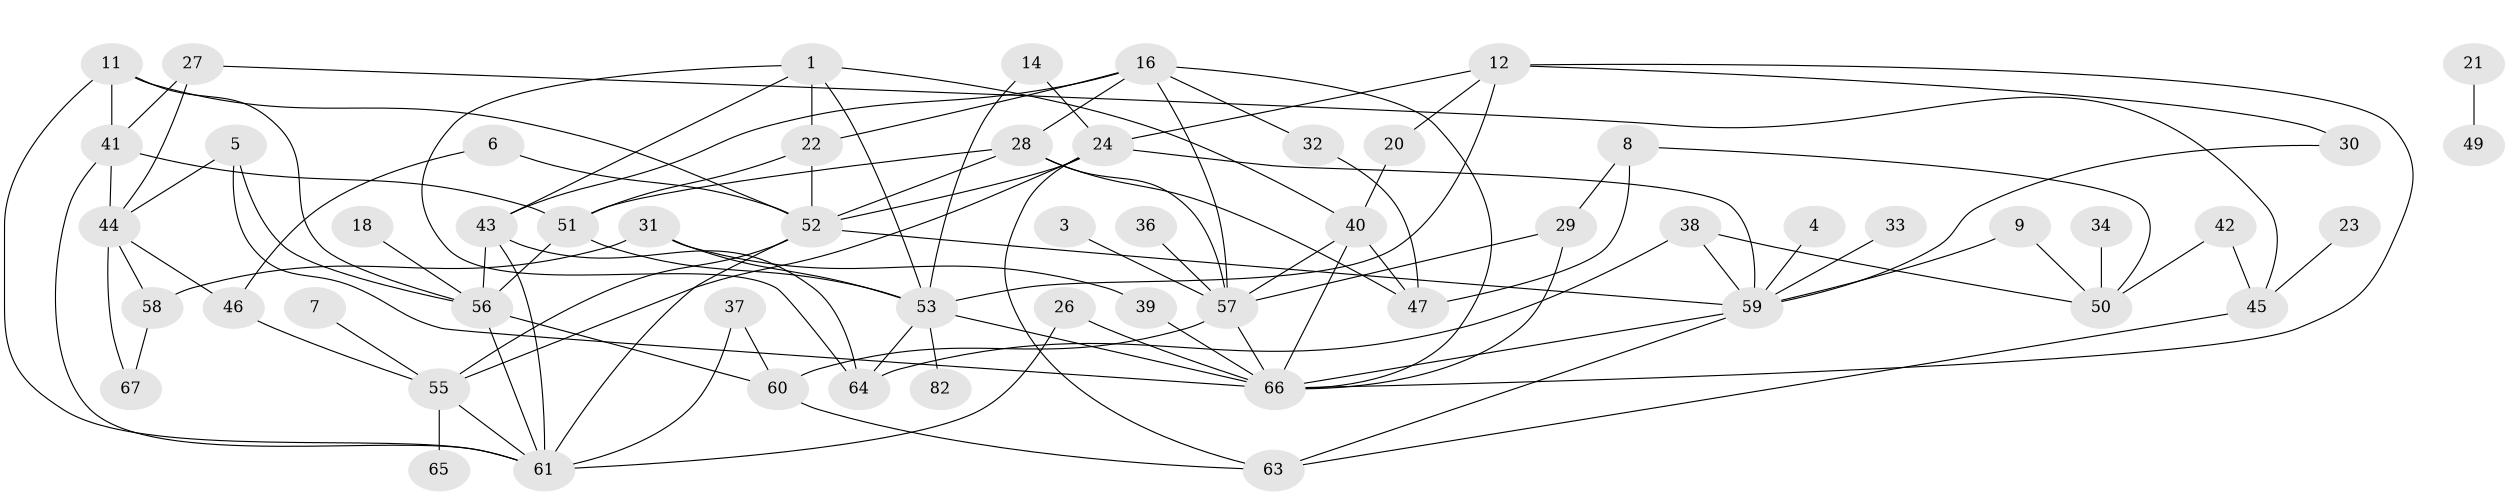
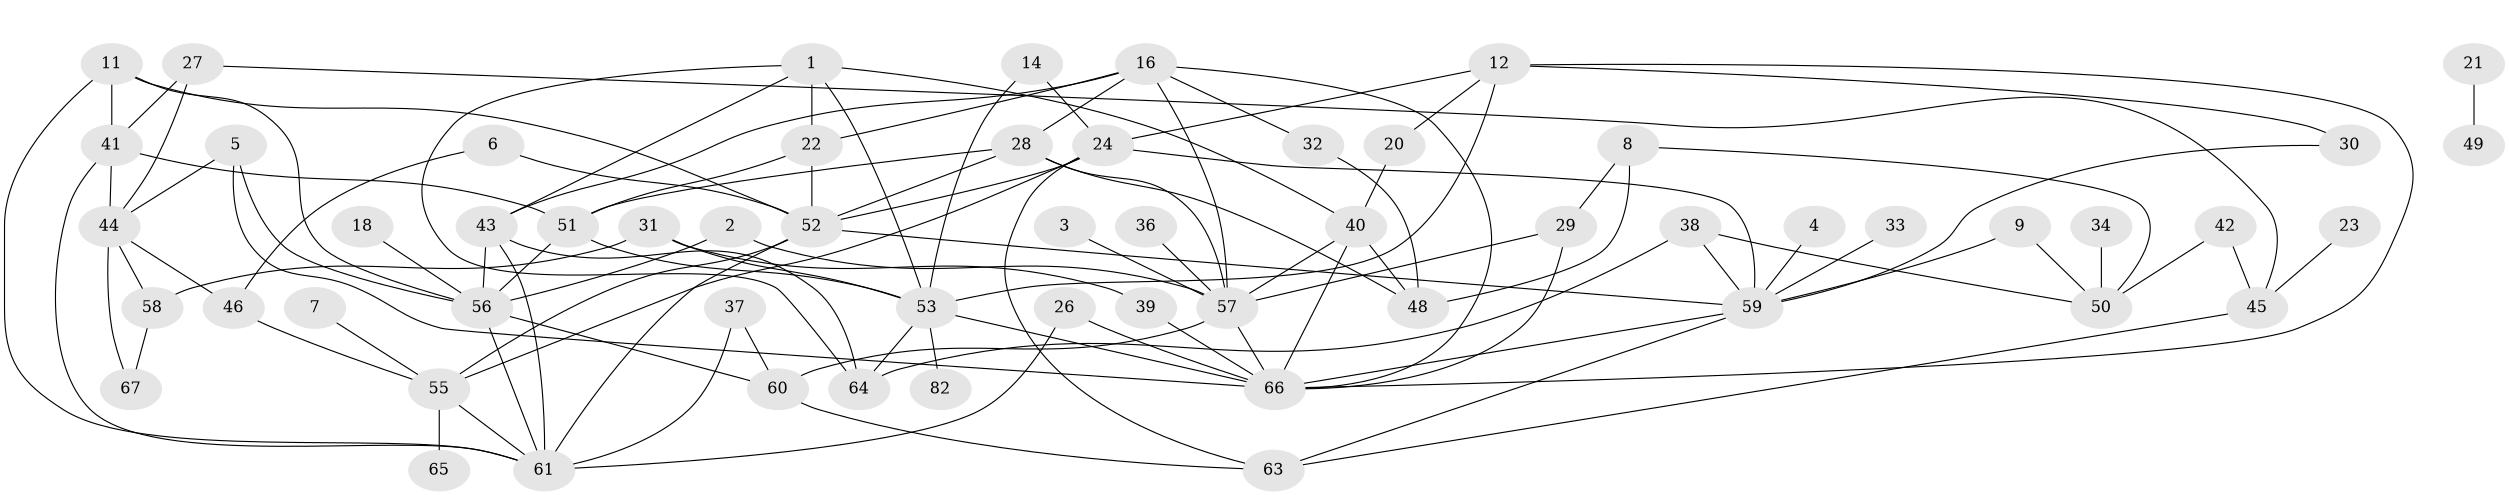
none -> (731, 227)
(1418, 308) -> (1418, 308)
